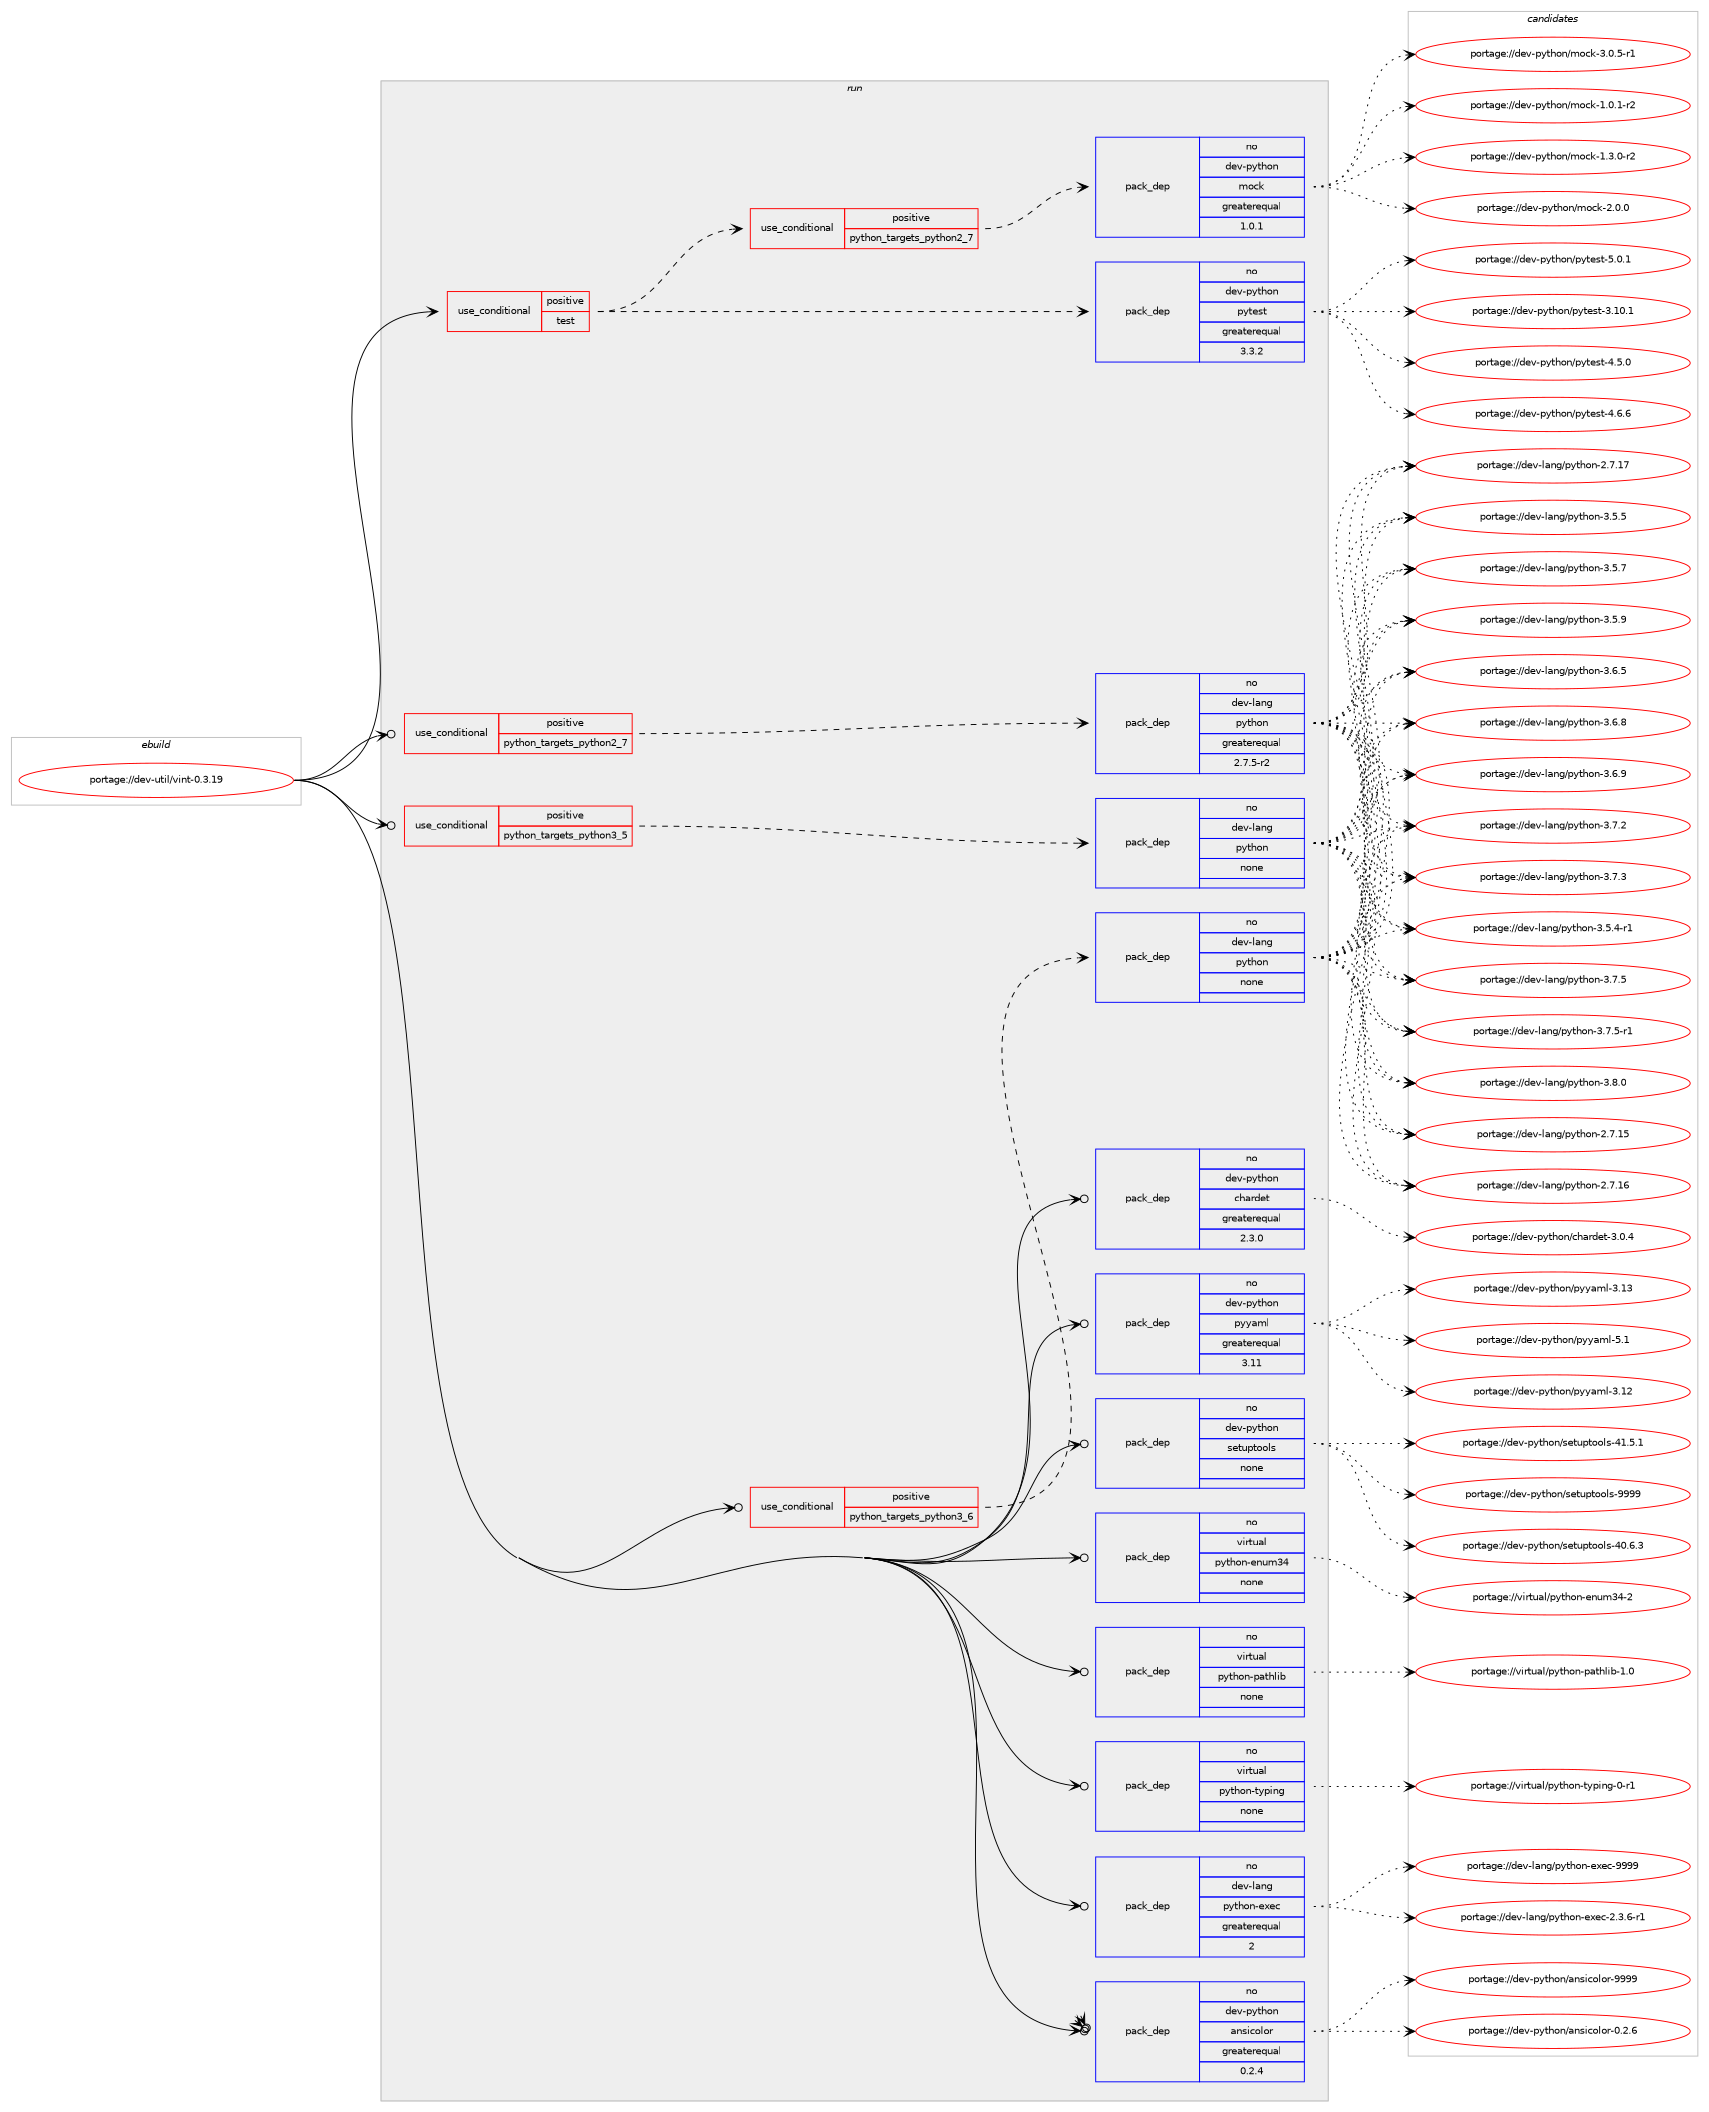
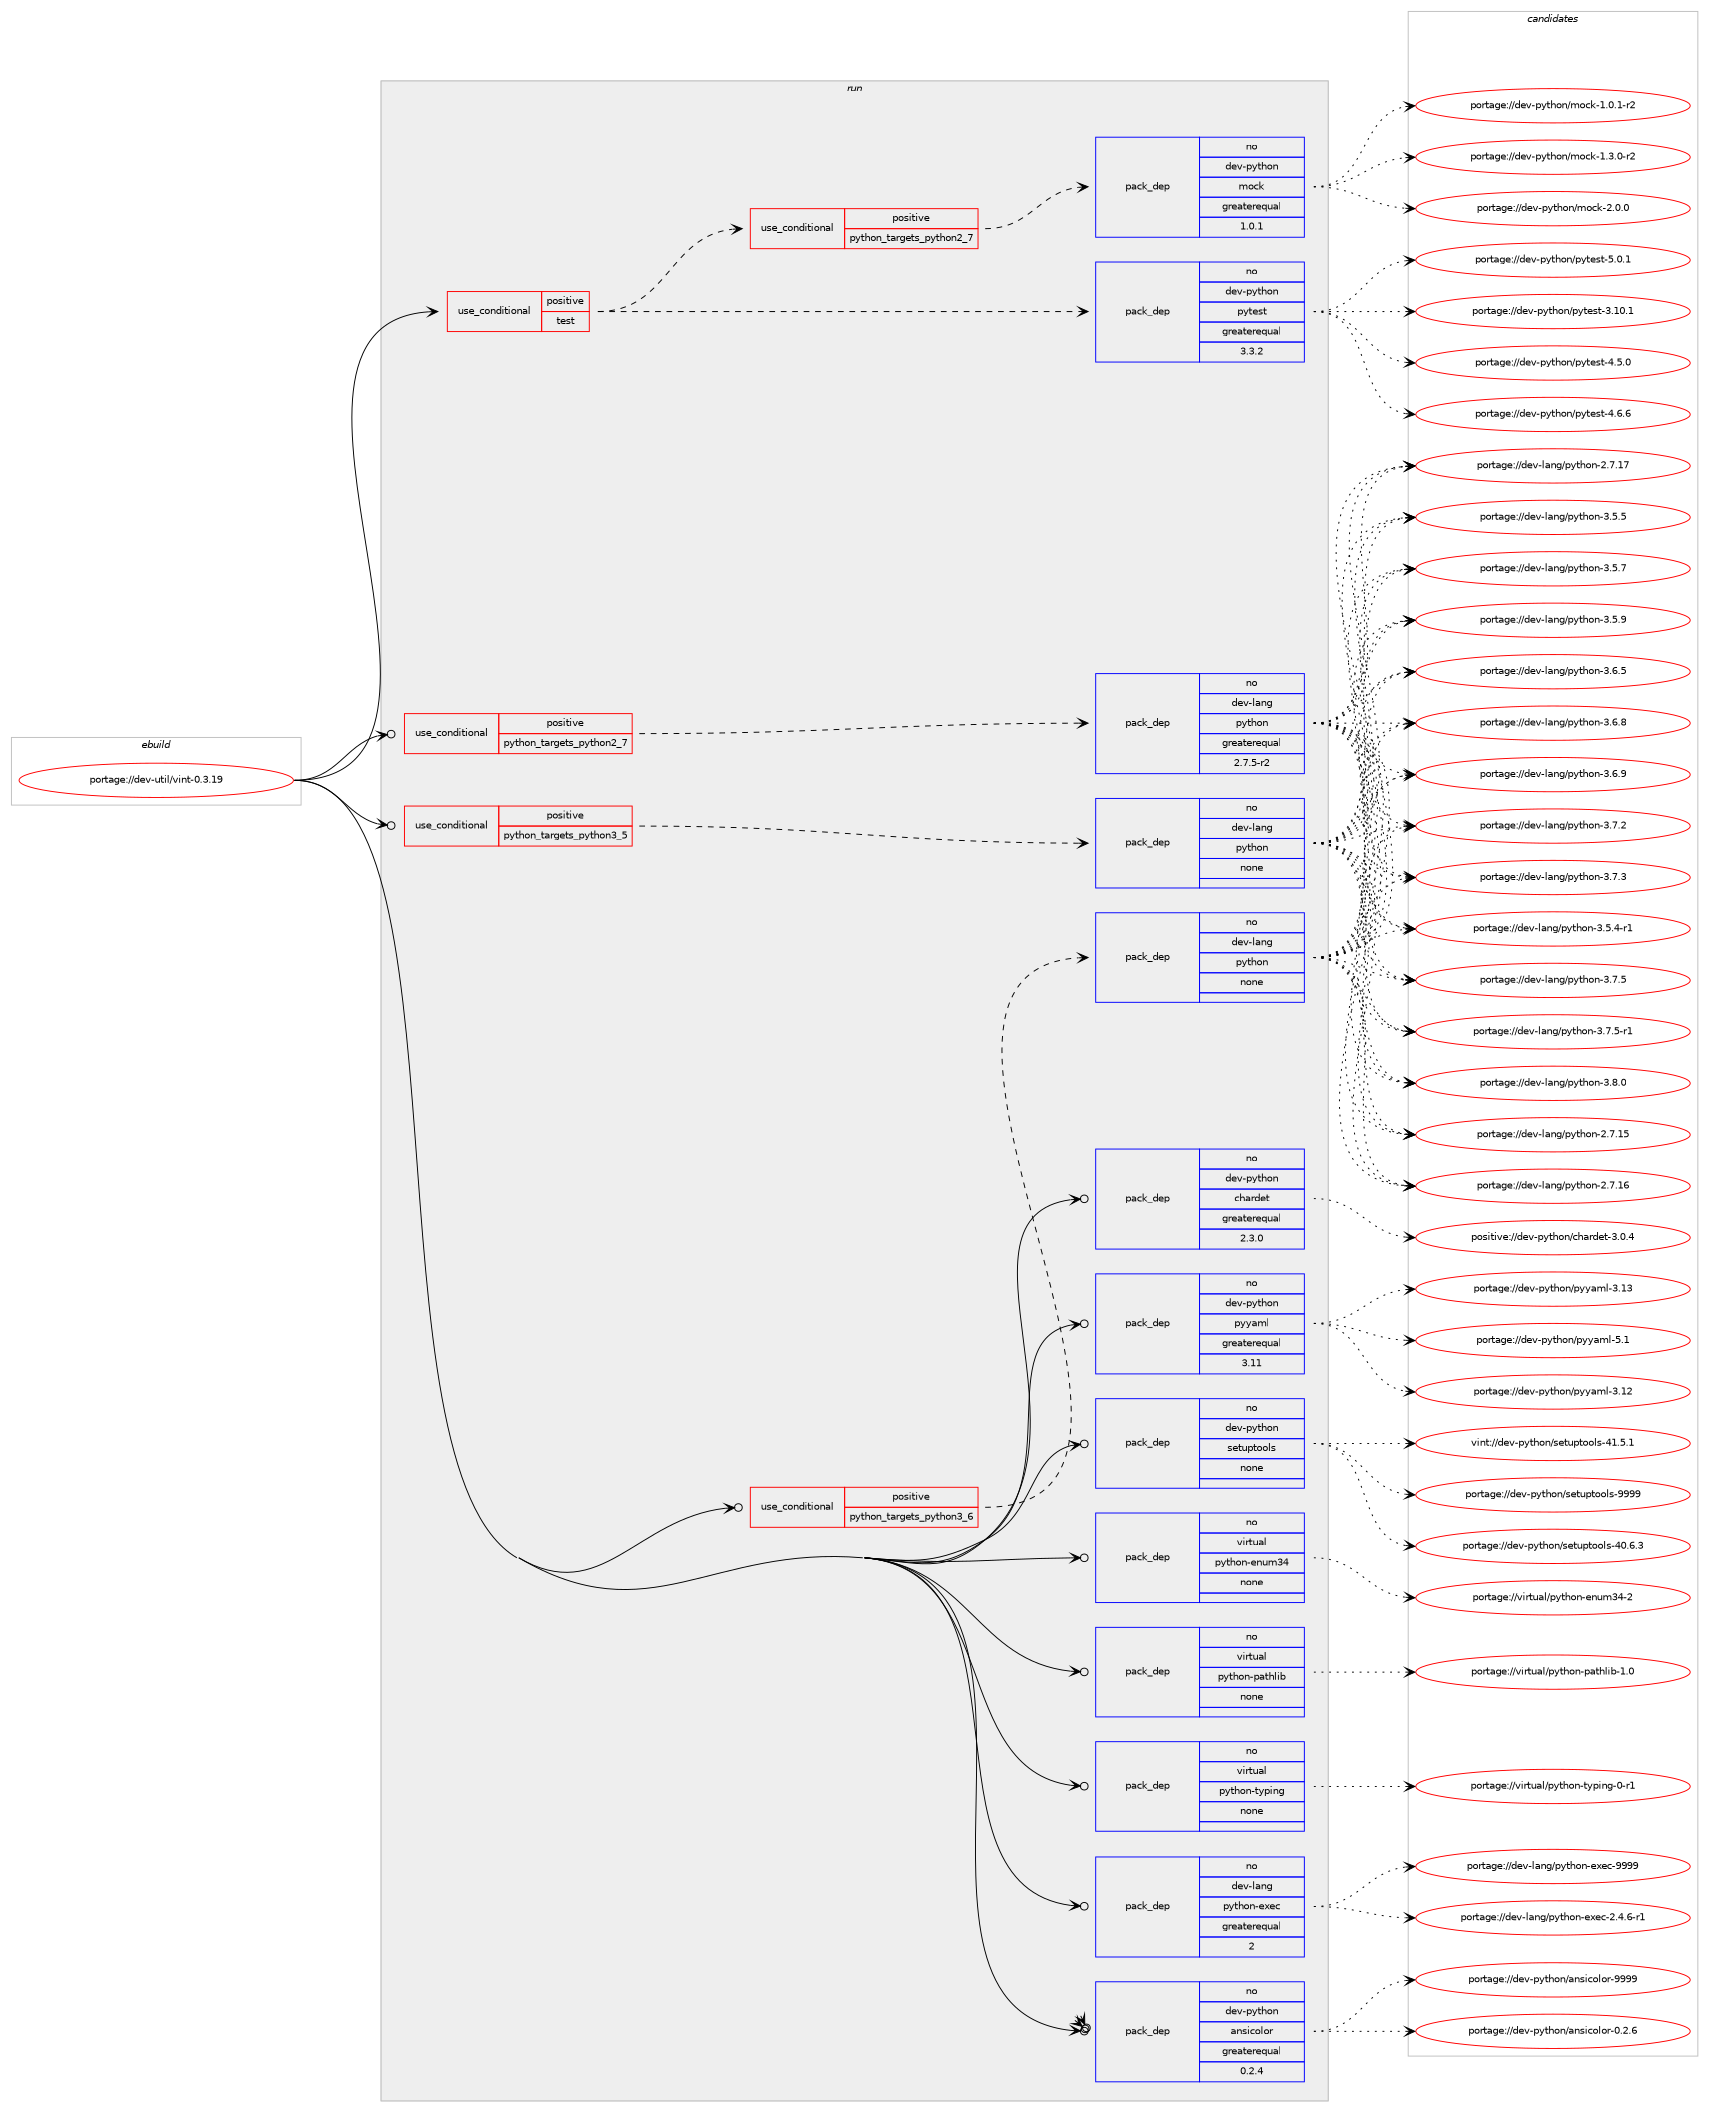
(1553, 54) -> none
(1553, 1238) -> (1553, 1238)
(1553, 1443) -> (1553, 1443)
(1553, 1918) -> (1553, 1918)
